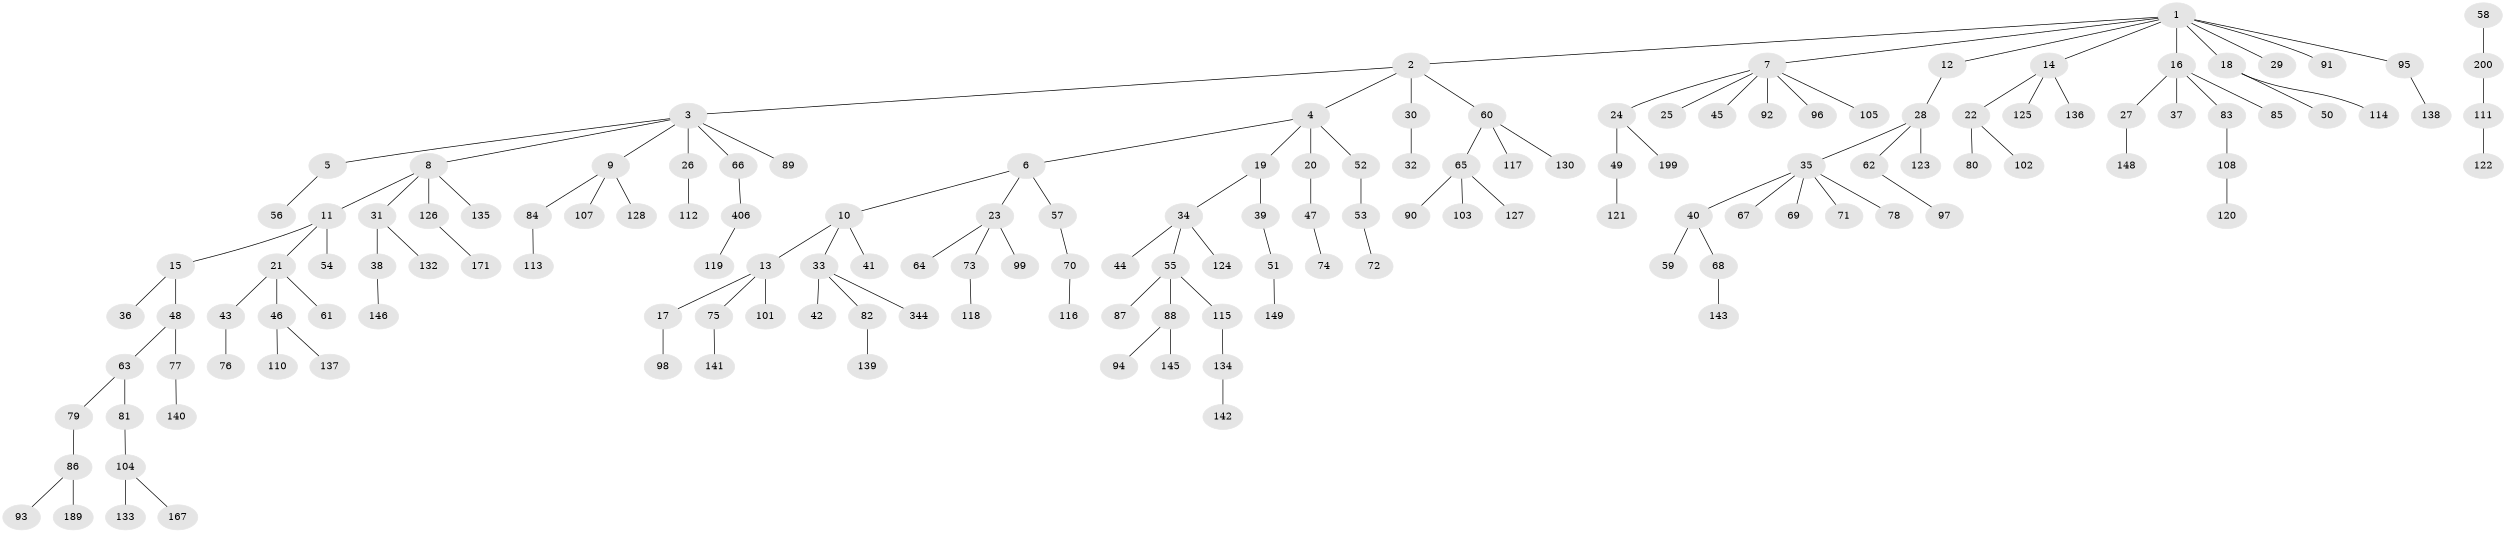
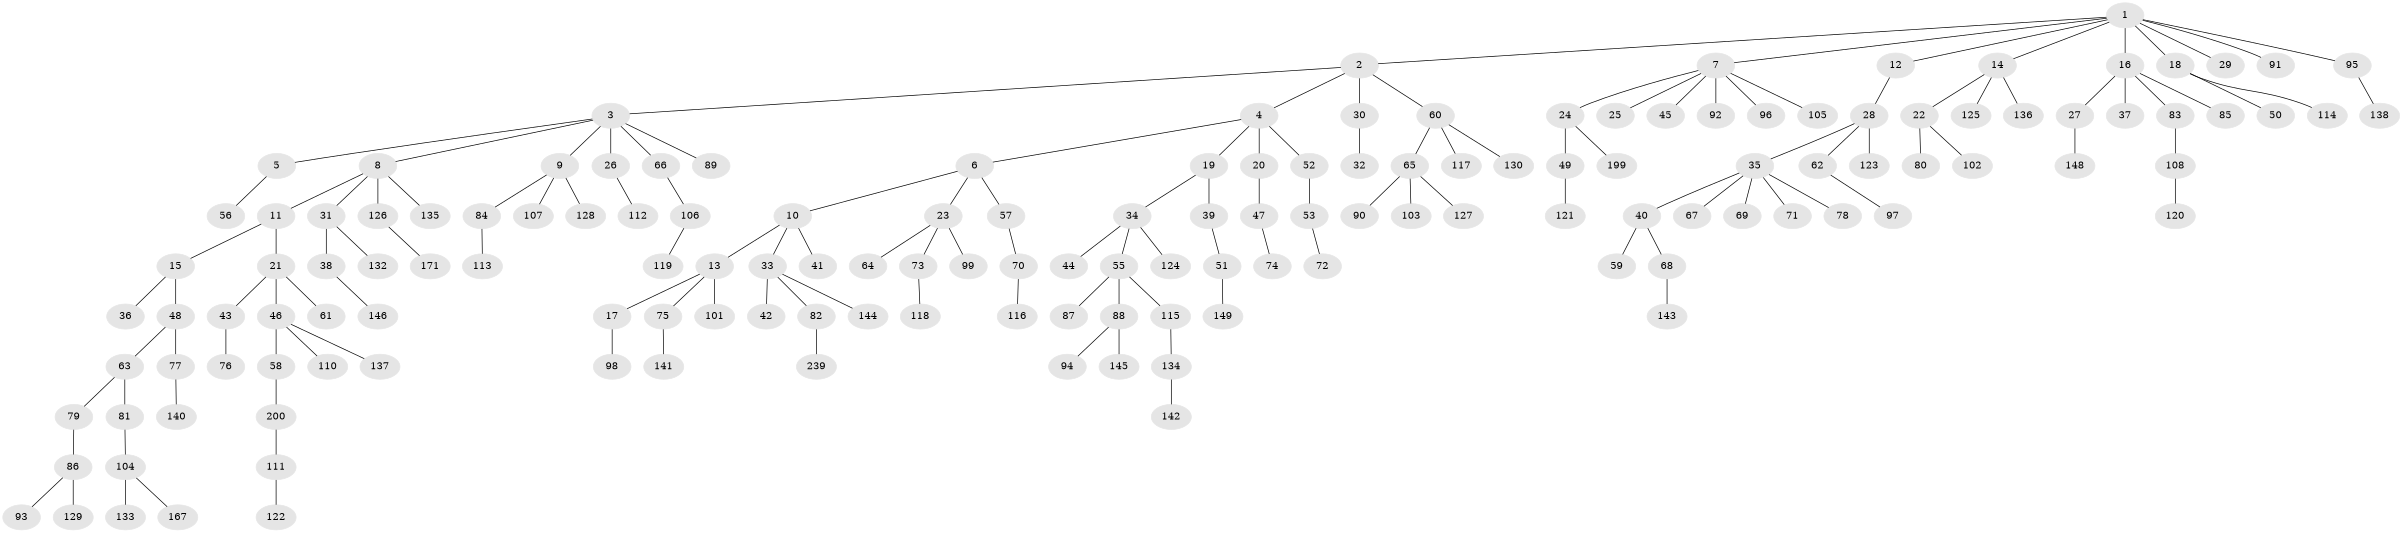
(741, 216) -> (690, 216)
(327, 266) -> none
(919, 317) -> (868, 317)
none -> (276, 342)
(867, 367) -> (816, 367)
(73, 517) -> (73, 517)
